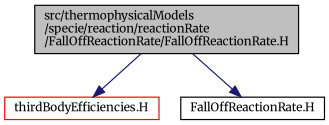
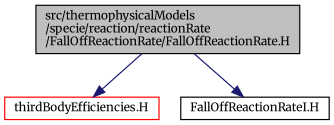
(253, 108) -> (255, 108)
